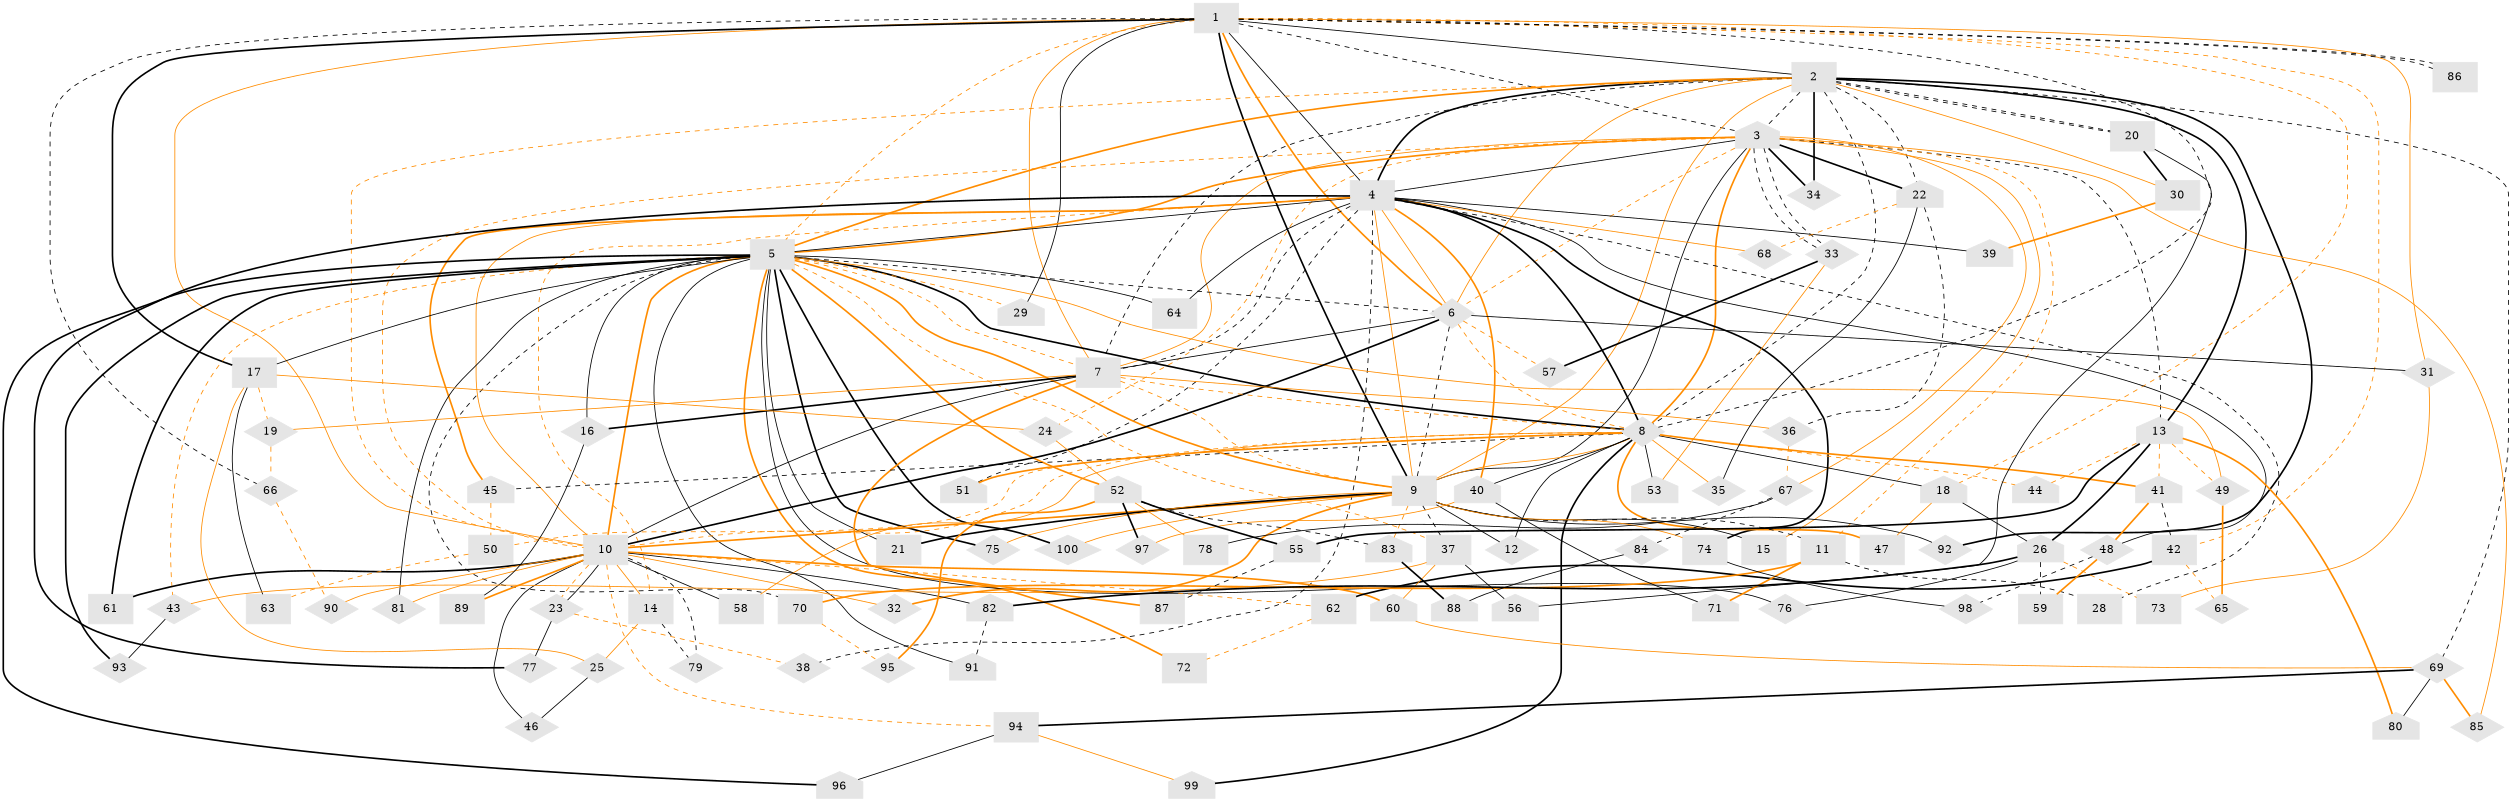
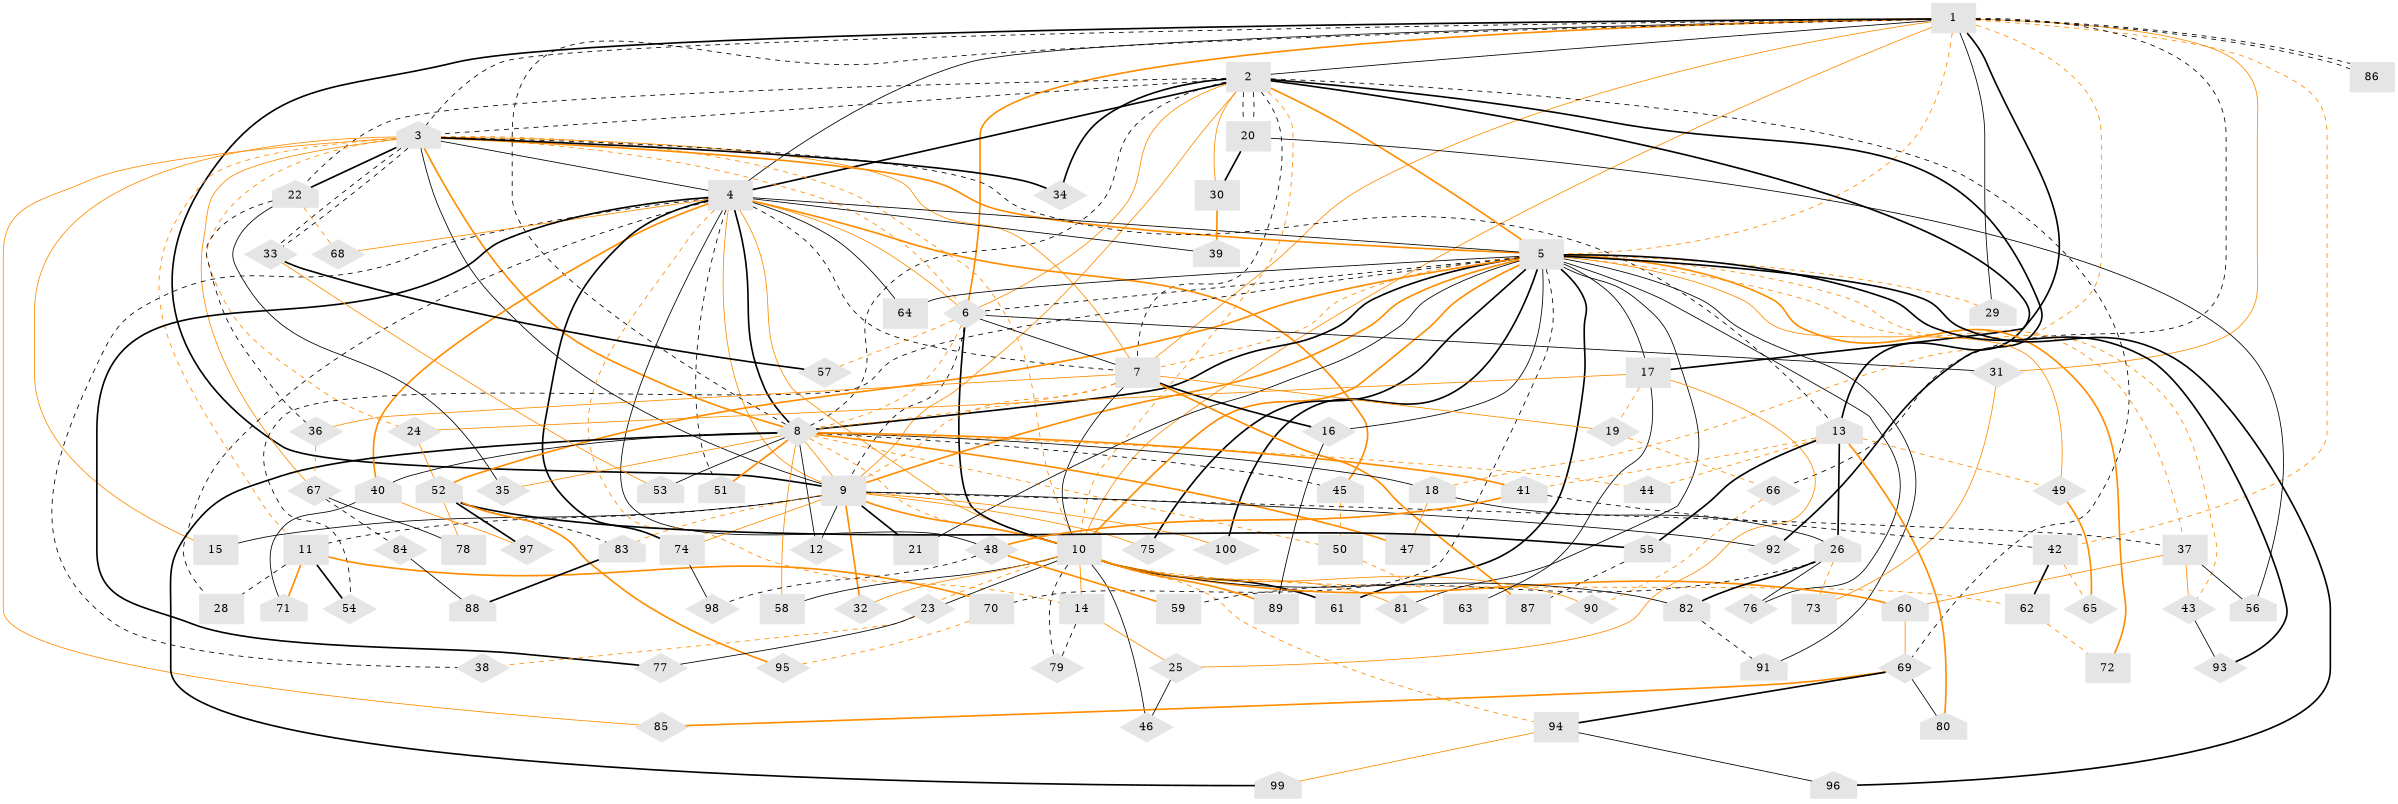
none -> (350, 609)
